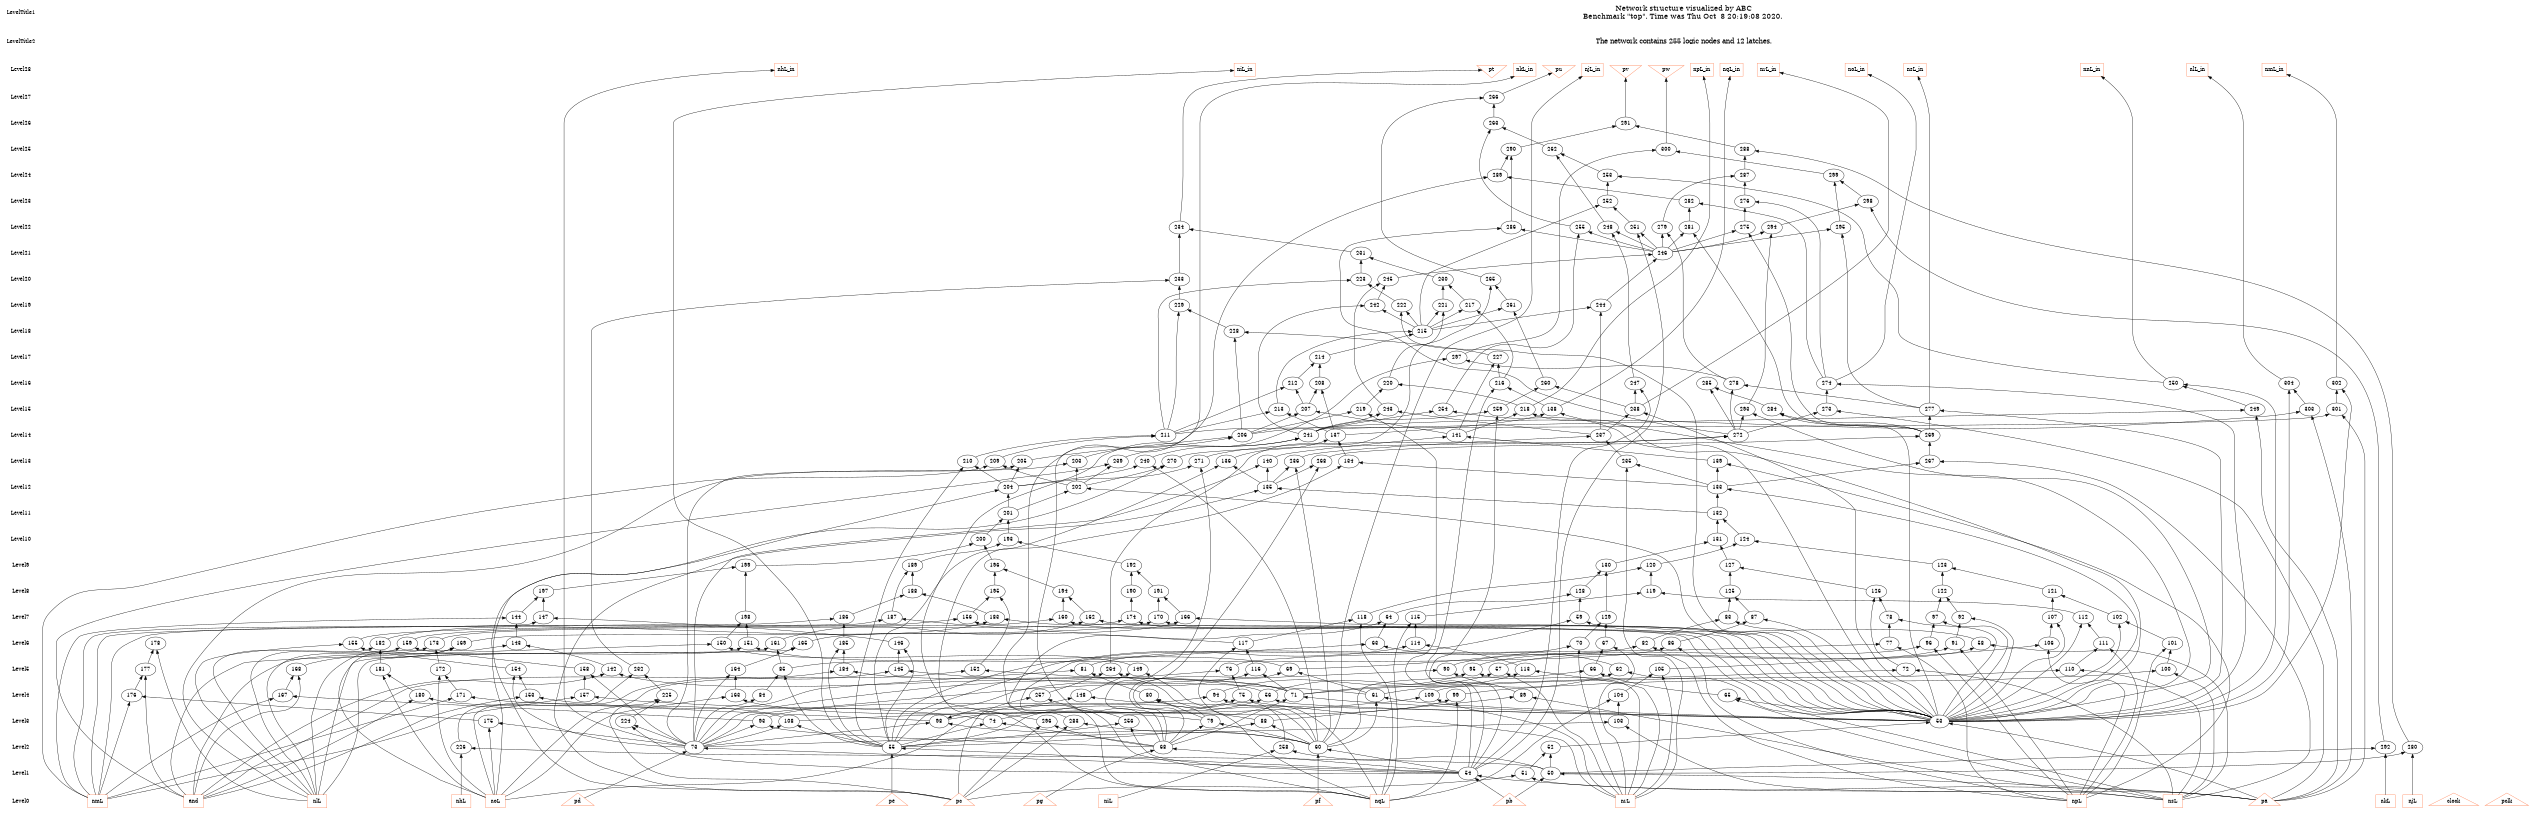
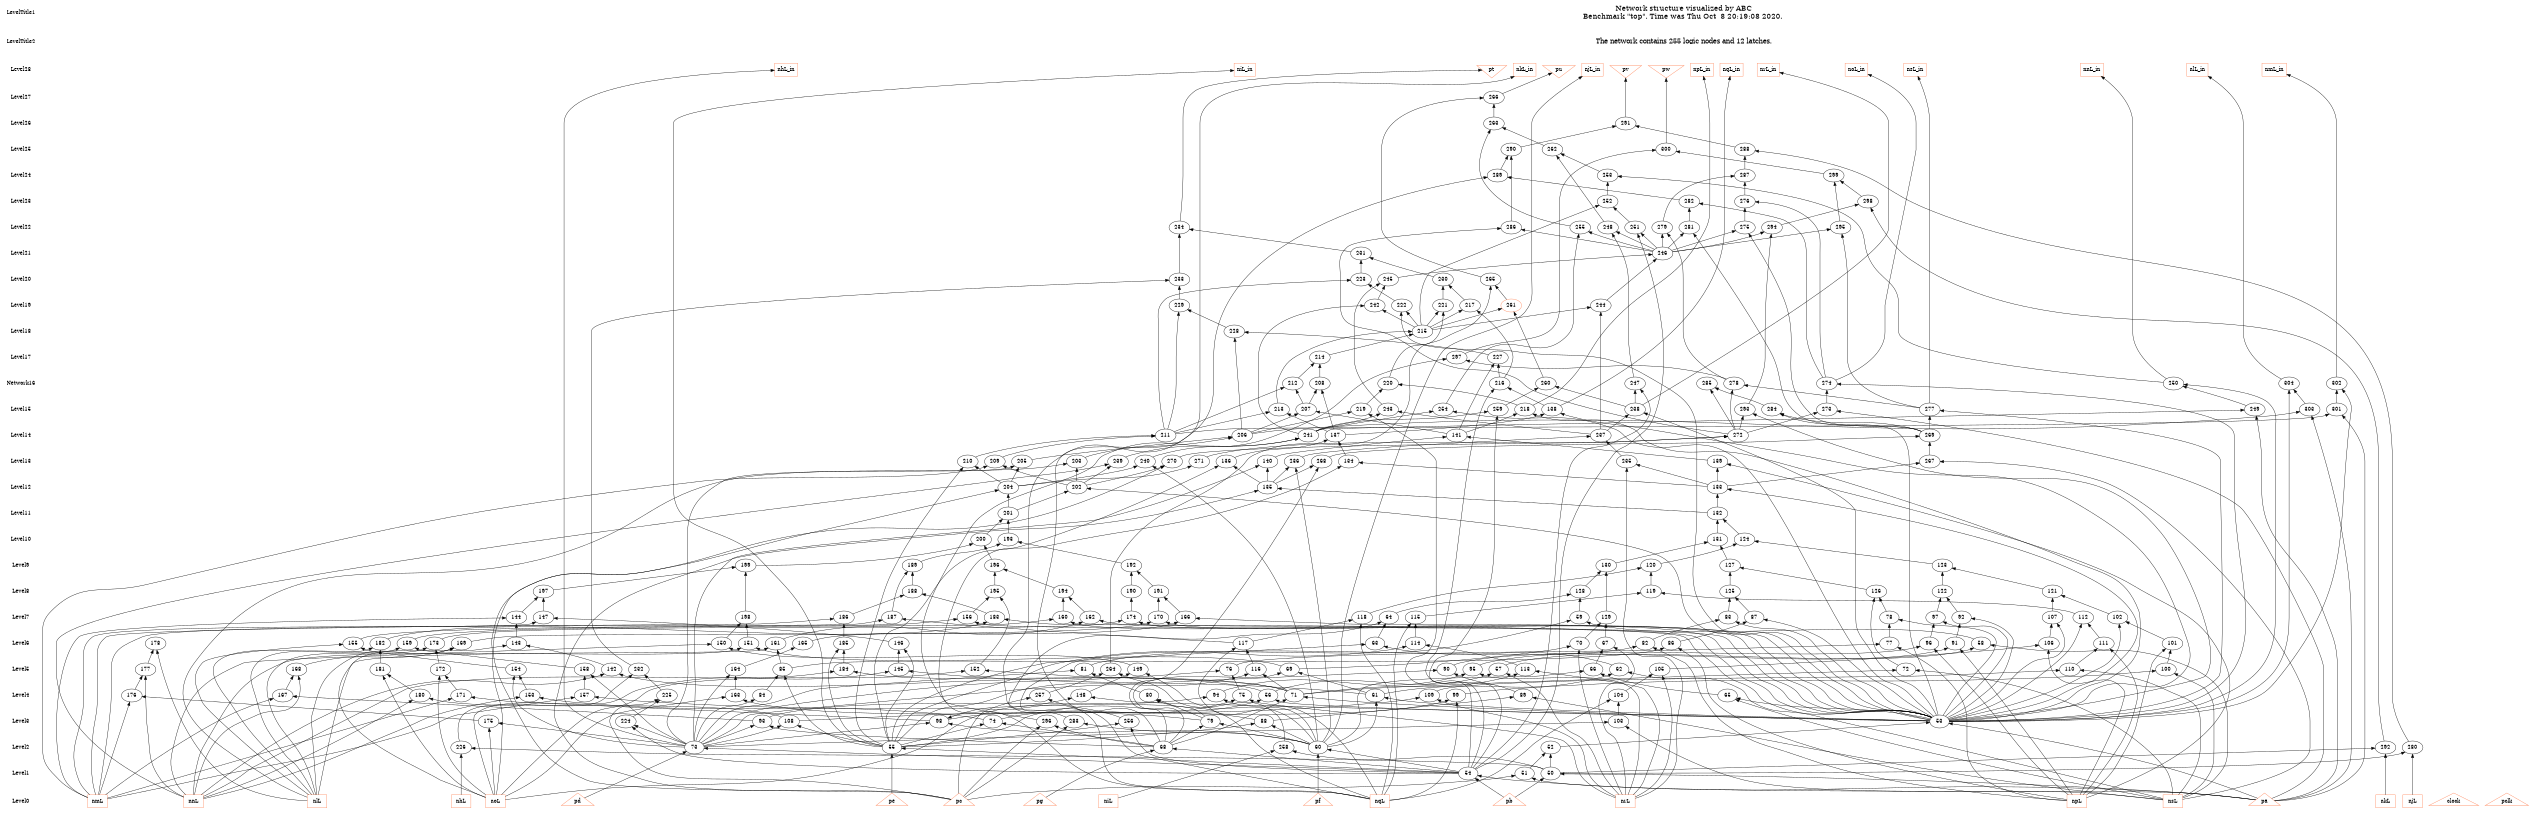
(1511, 306) -> (1511, 306)
(21, 384) -> (21, 384)
(1186, 649) -> none
(365, 664) -> none
(194, 801) -> (194, 801)
